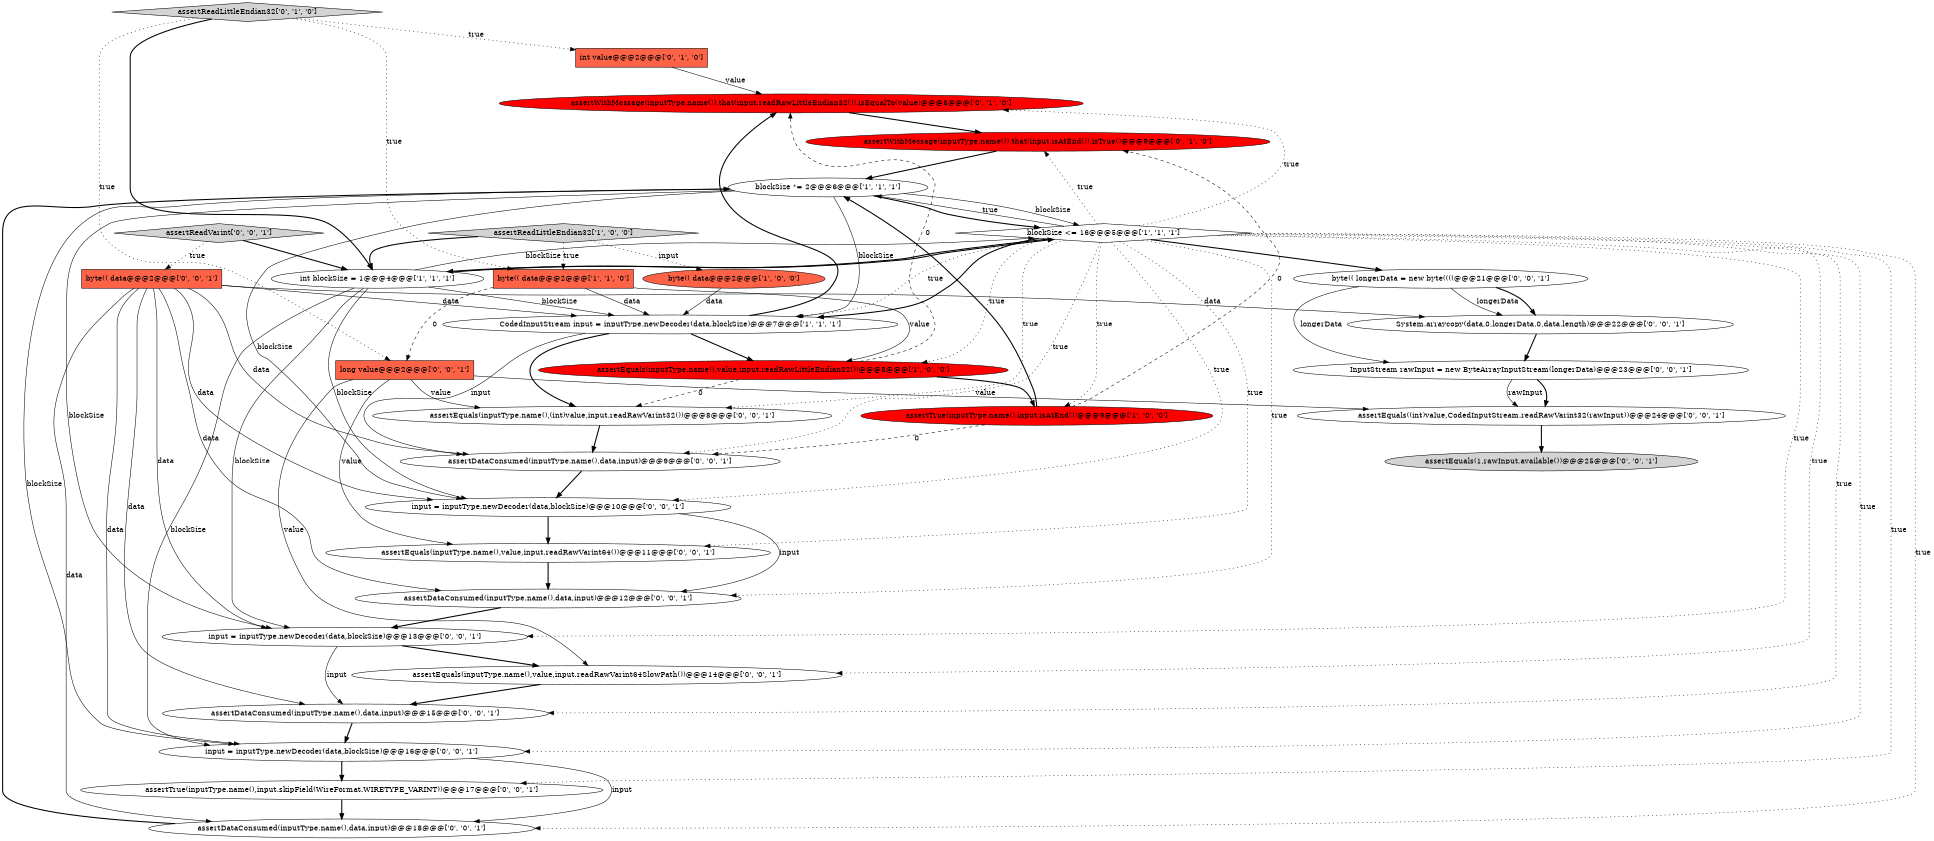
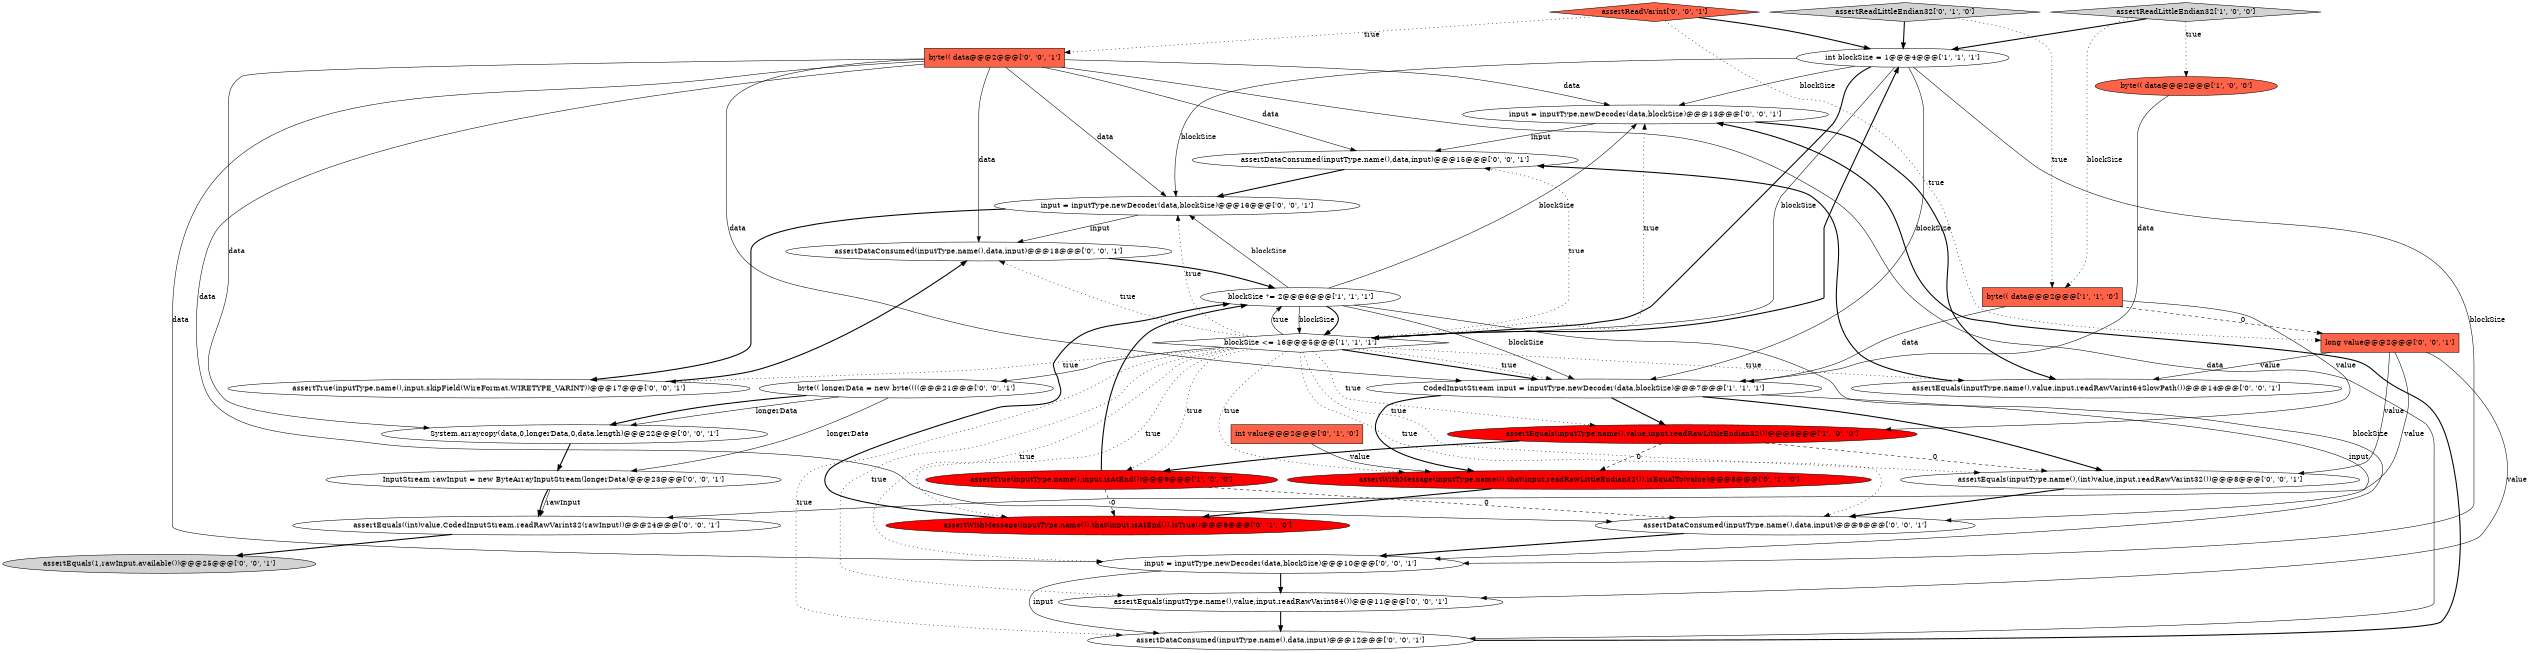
(433, 34) -> none
(219, 233) -> (1654, 12)
(112, 245) -> (1959, 256)
(1263, 254) -> (1108, 362)
(571, 256) -> (2105, 160)
(669, 256) -> (2194, 35)
